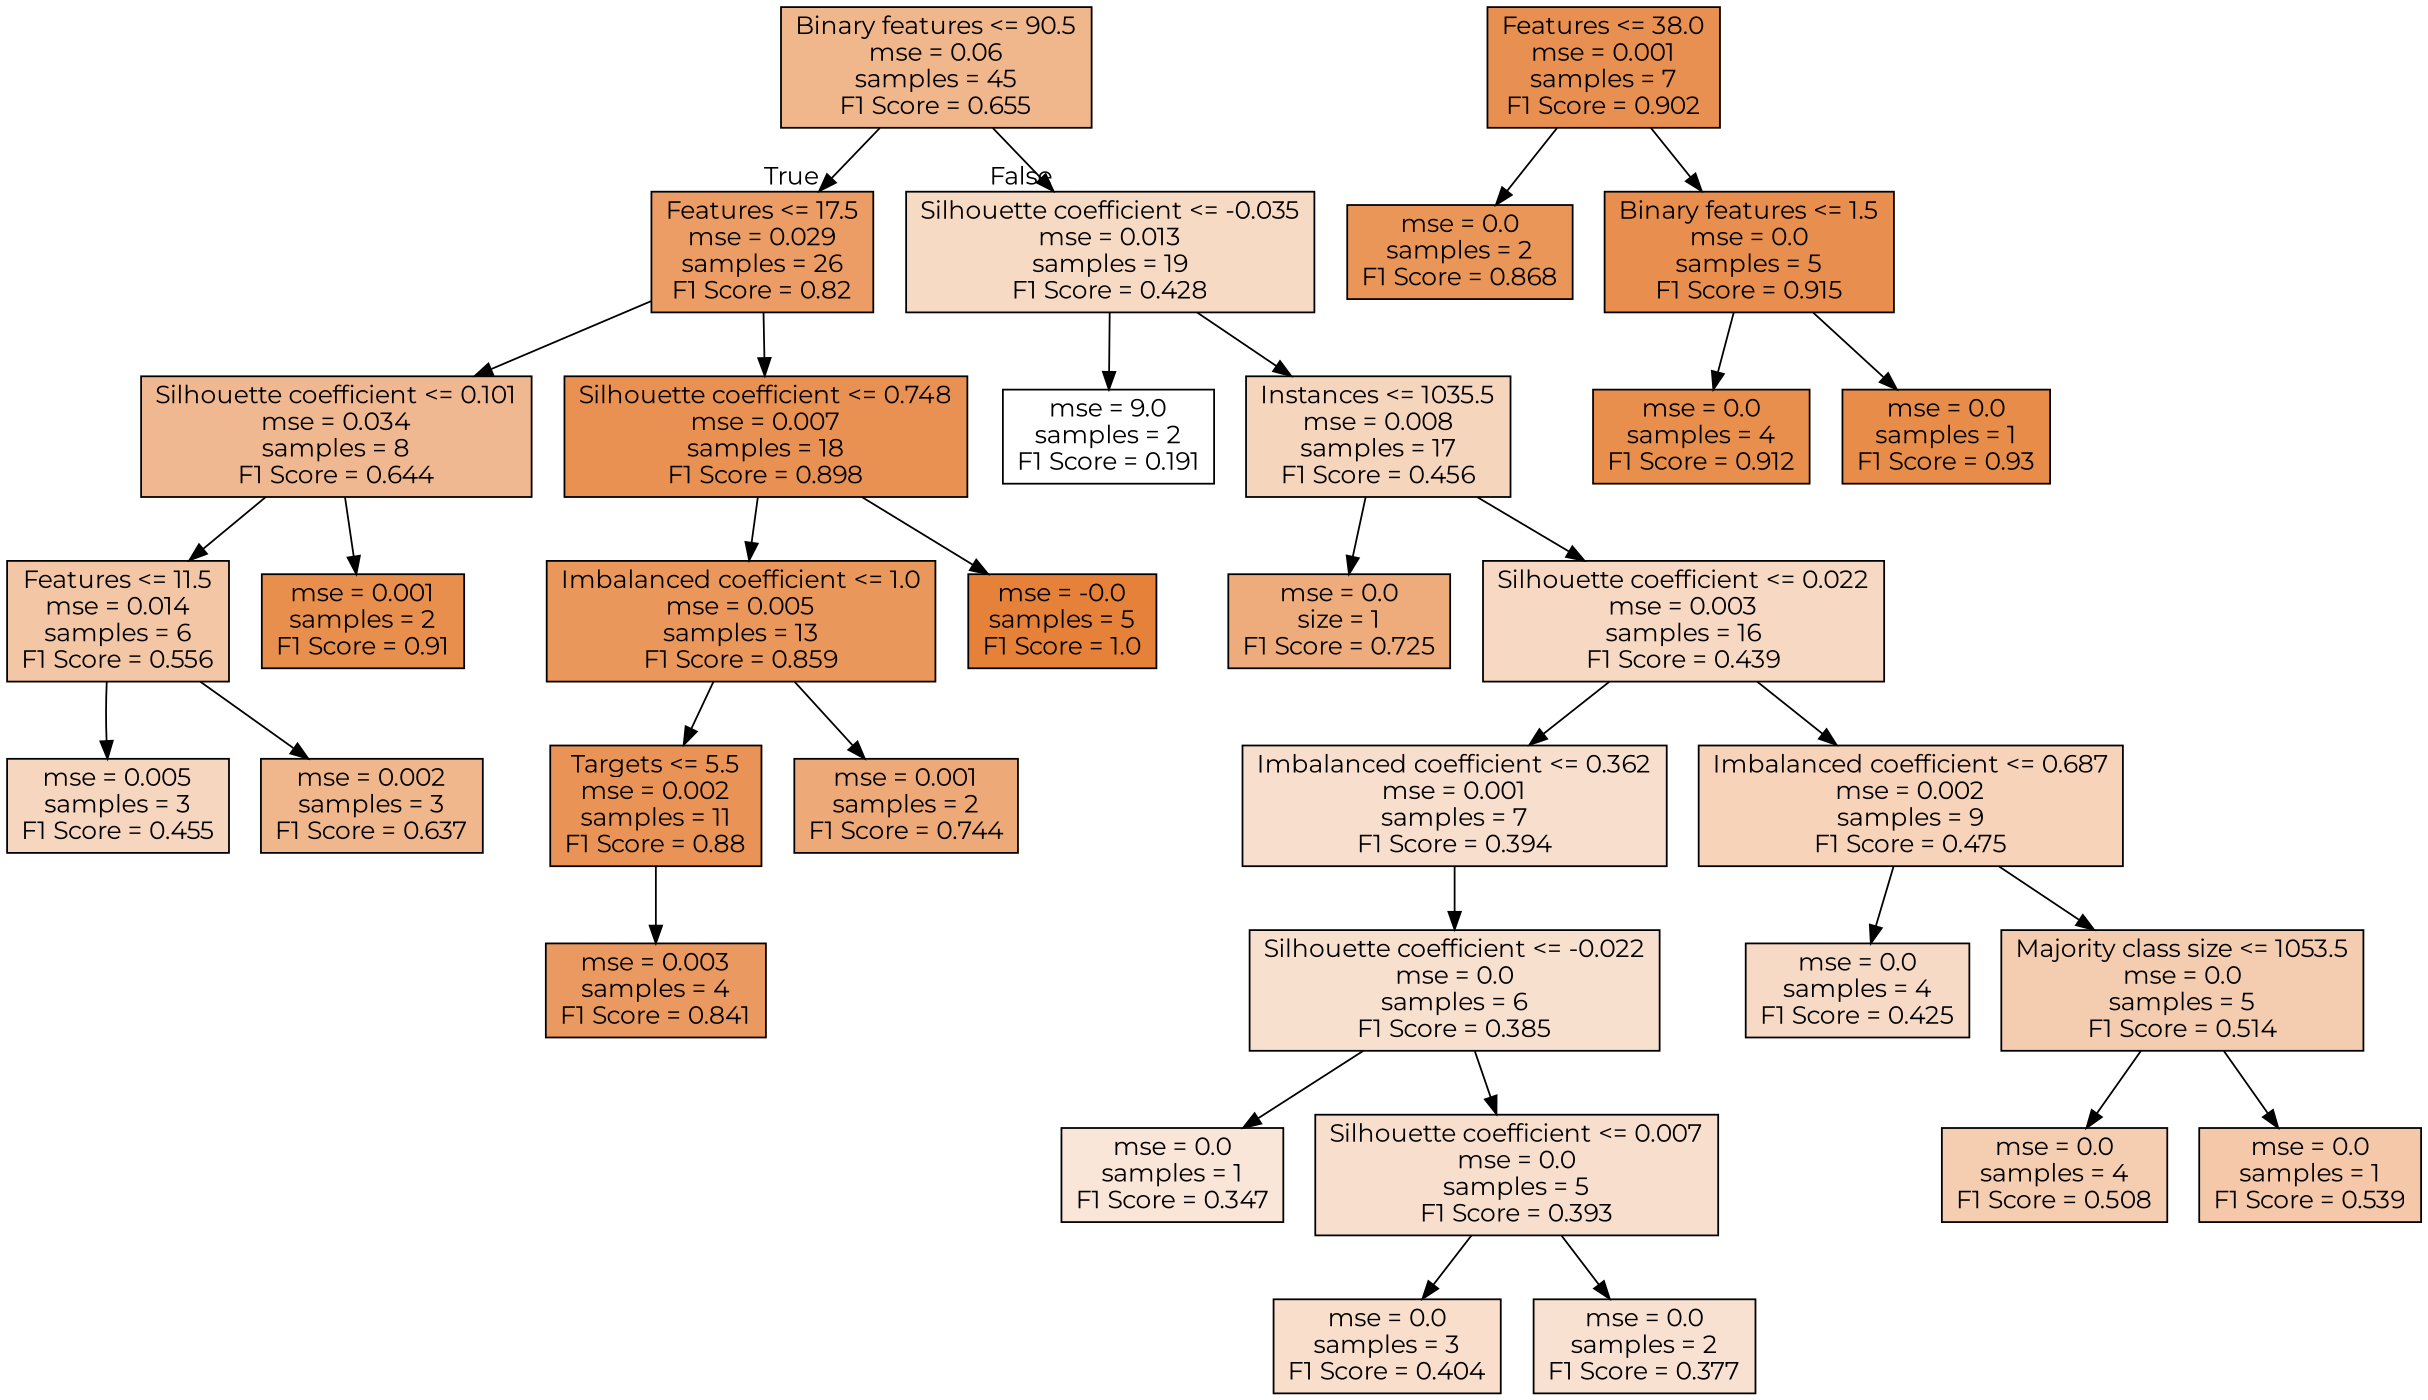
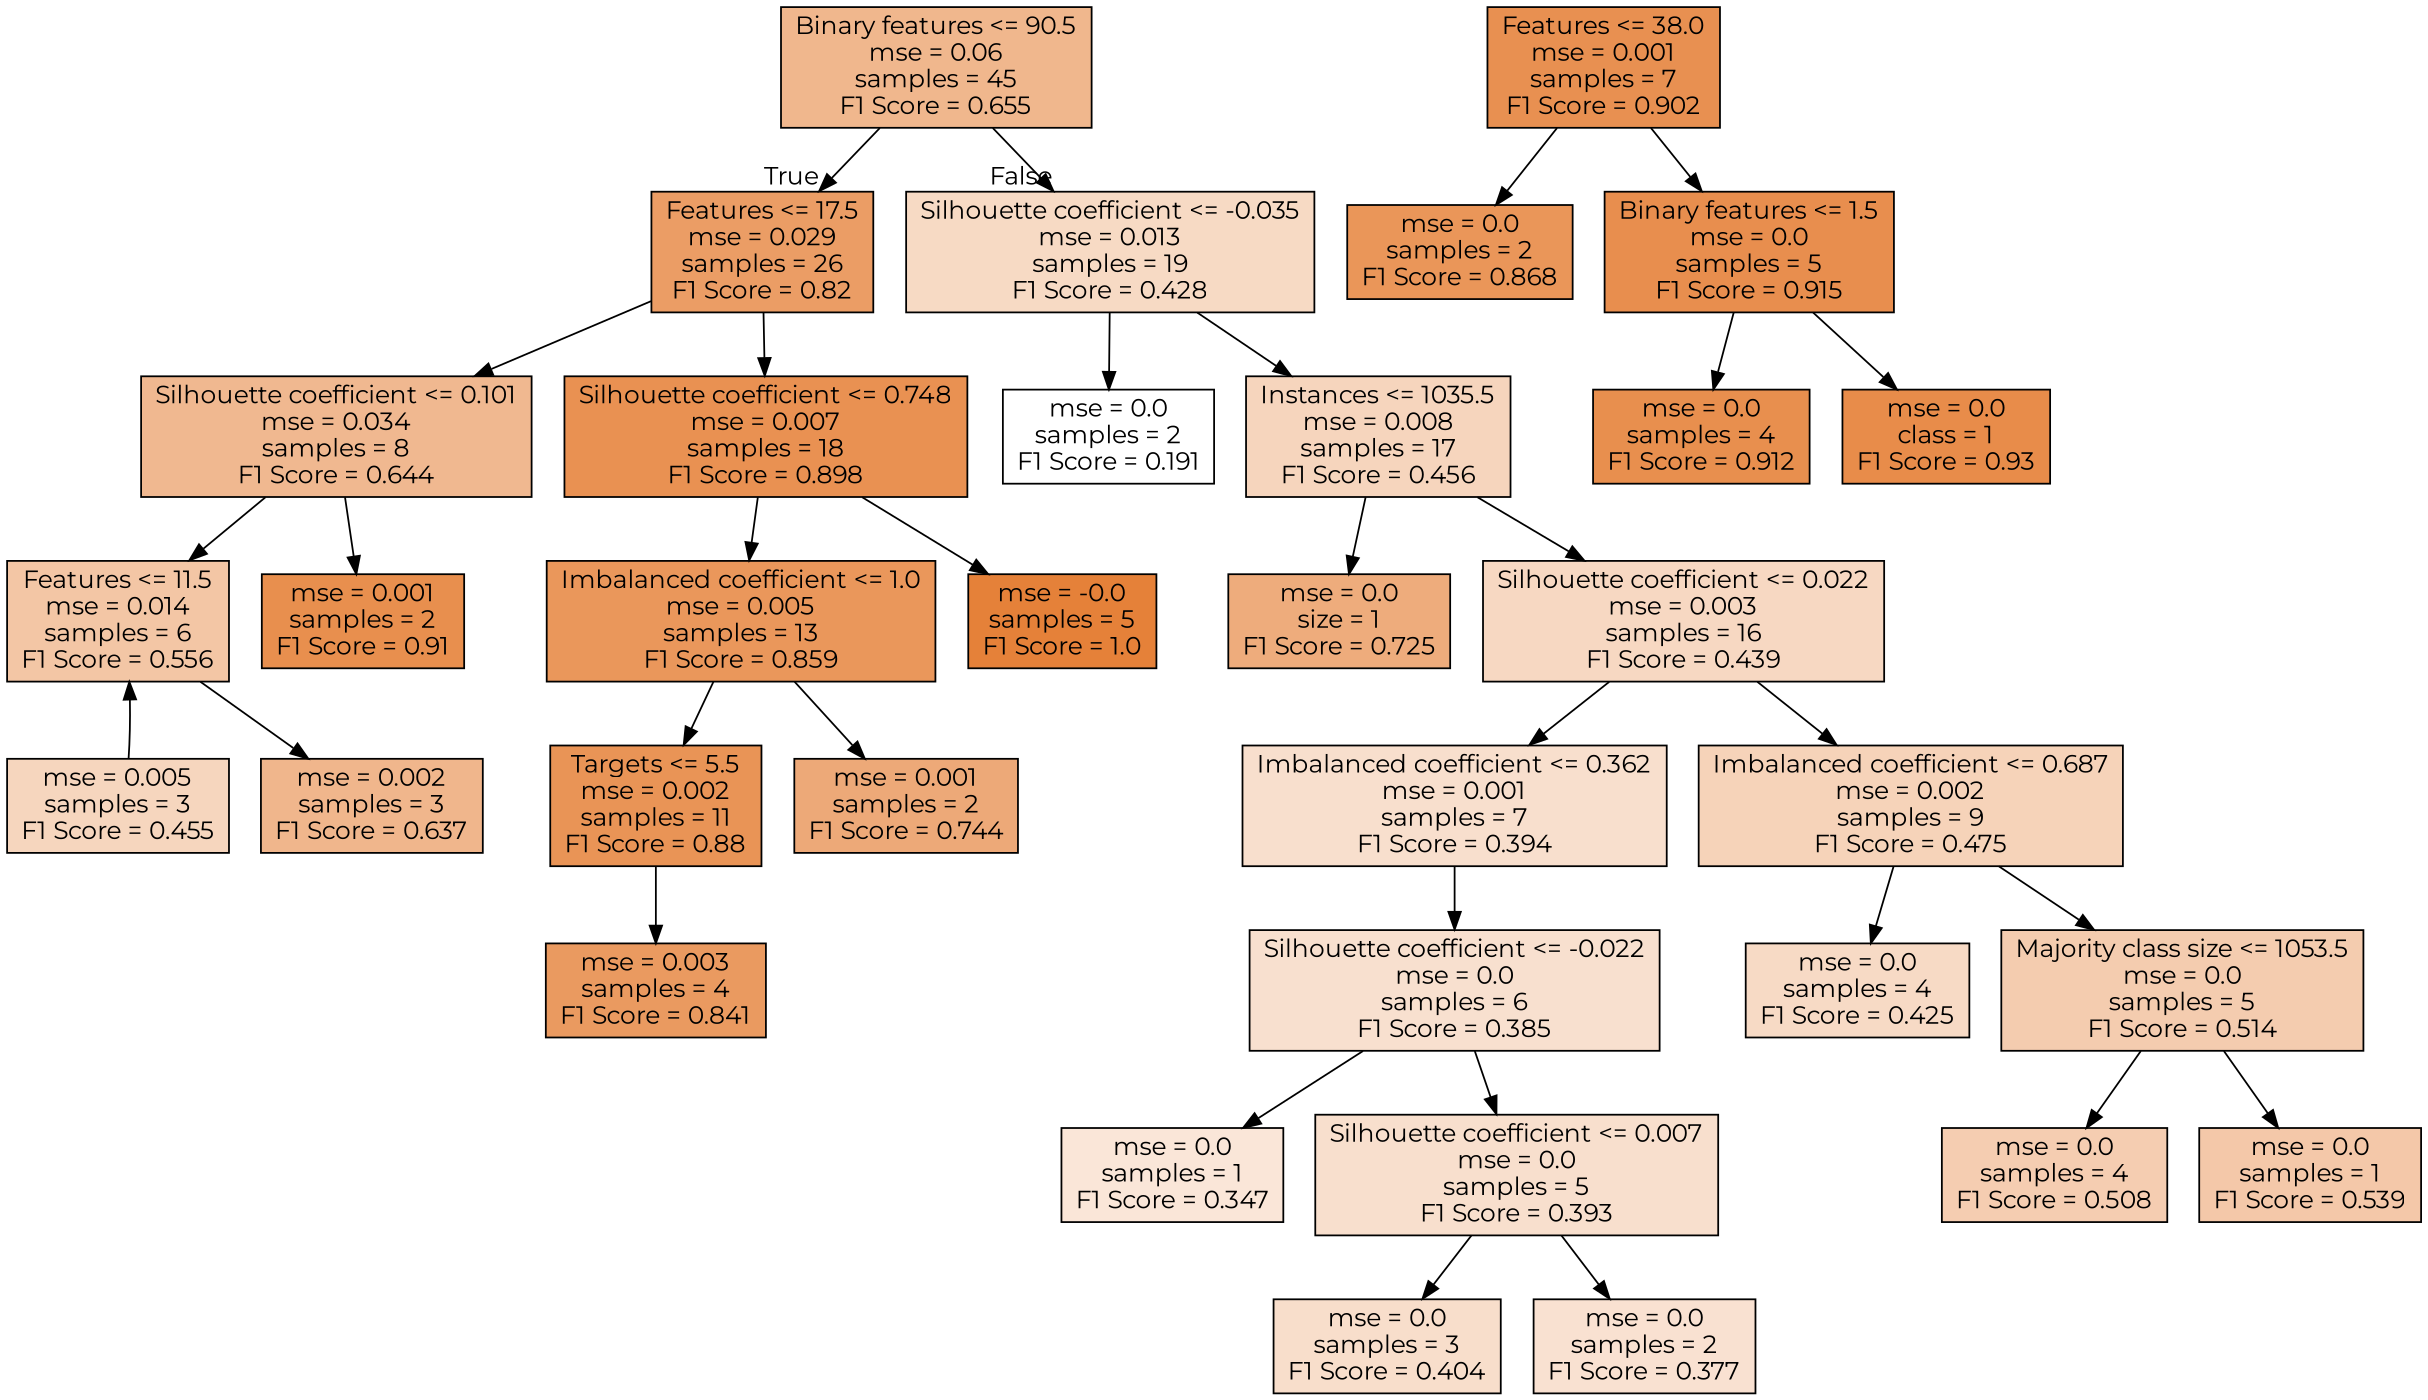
(1108, 437) -> (1108, 437)
(1946, 437) -> (1946, 437)
(106, 711) -> (130, 729)
